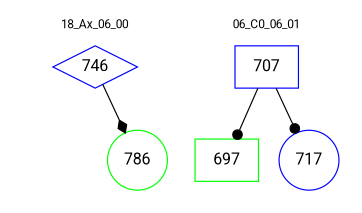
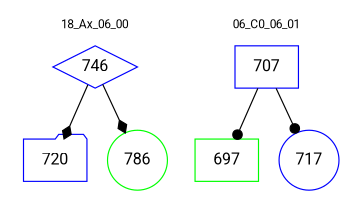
none -> (55, 160)
